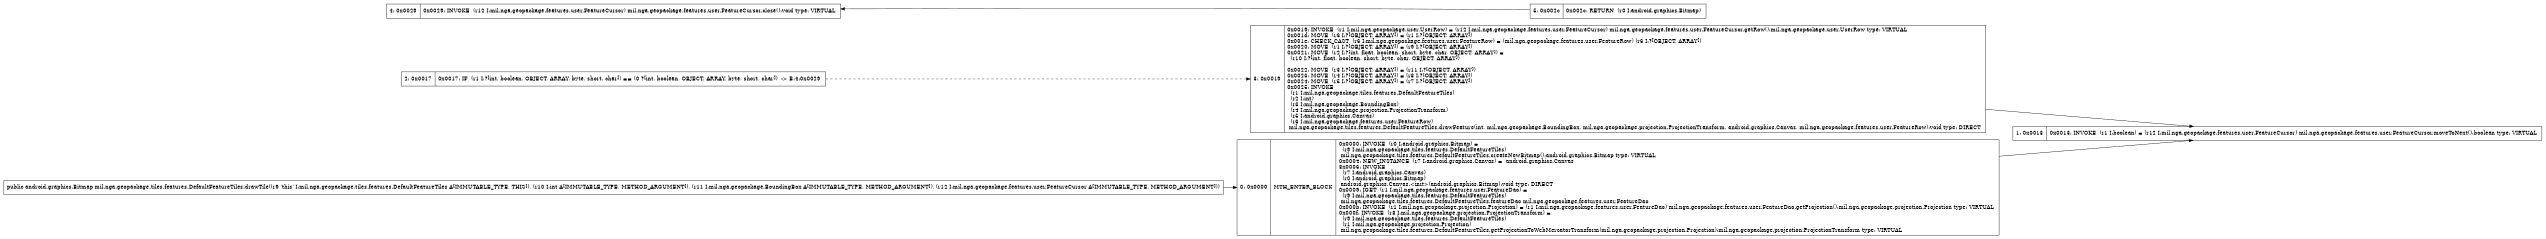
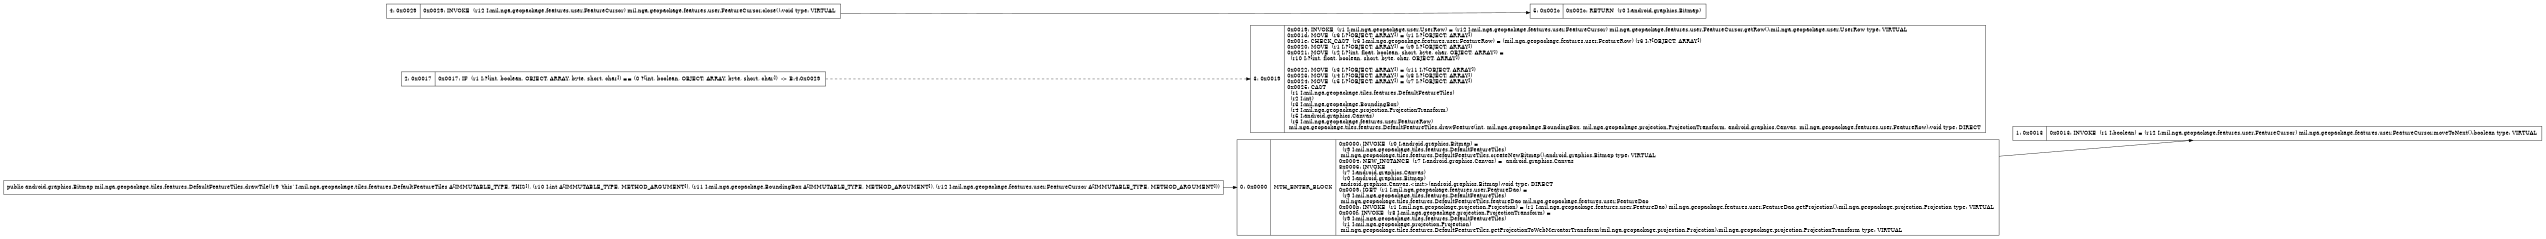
(1187, 9) -> (1183, 14)
(1312, 87) -> (1309, 87)
(2088, 118) -> none
